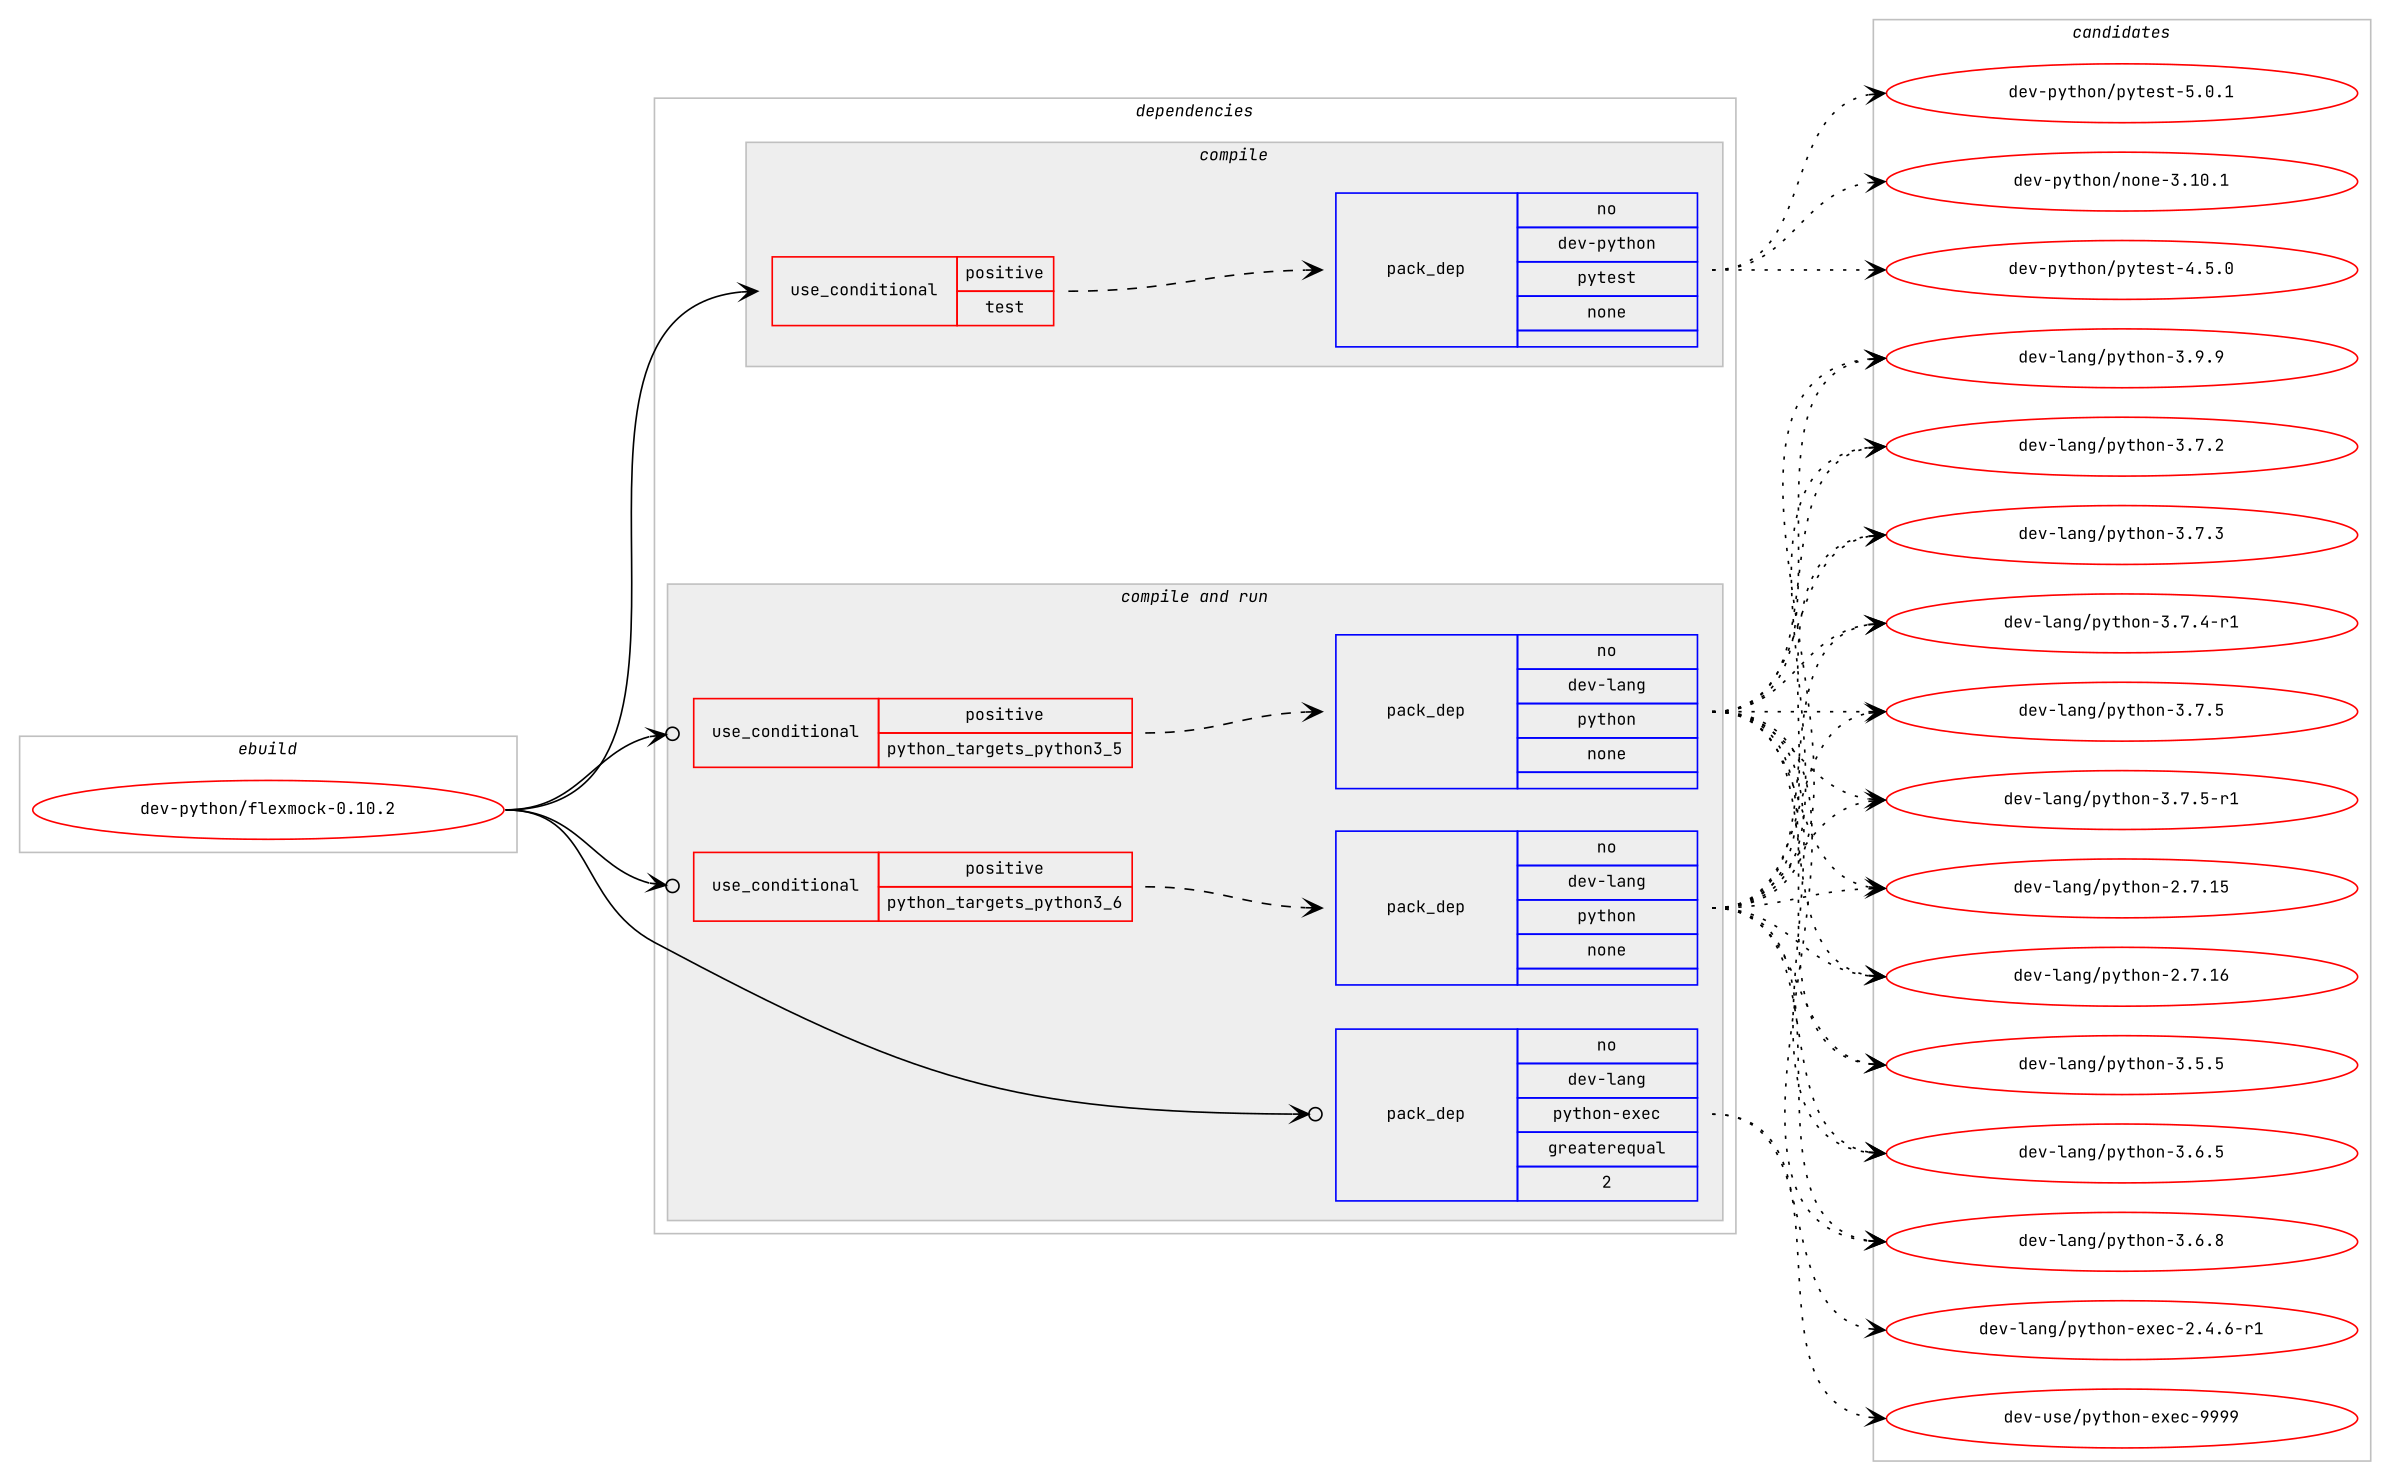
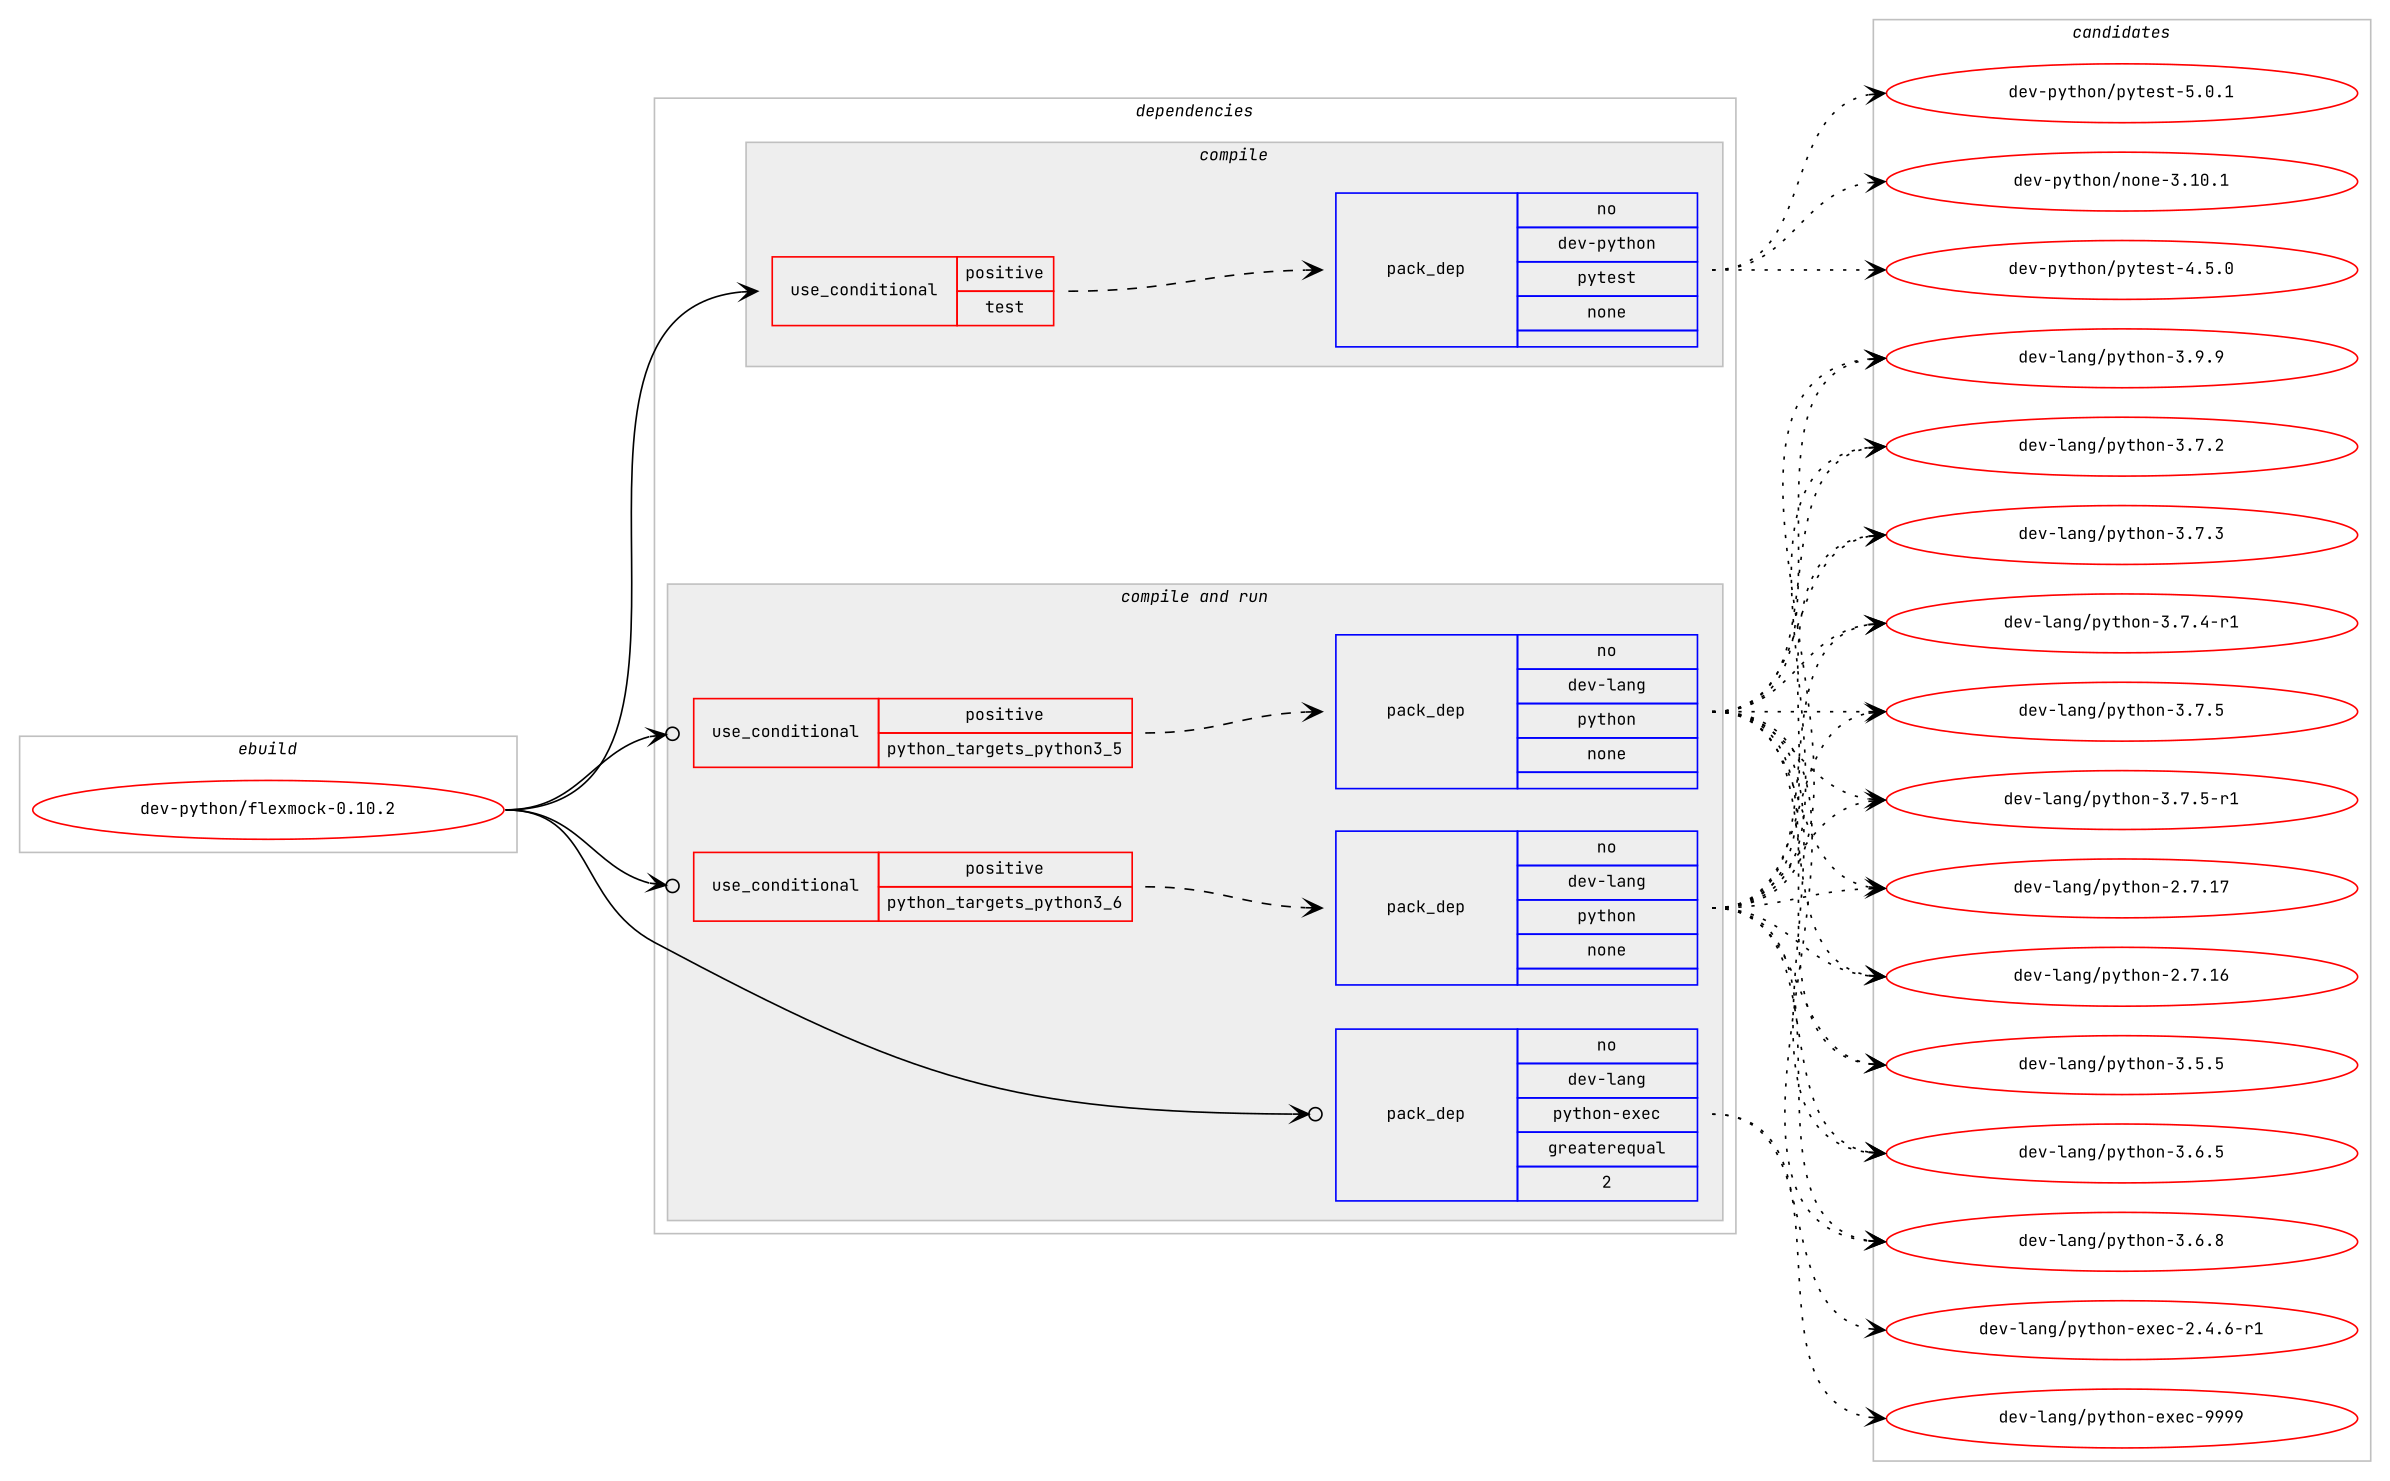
(2122, 888) -> (2122, 888)
(2122, 1419) -> (2122, 1419)
